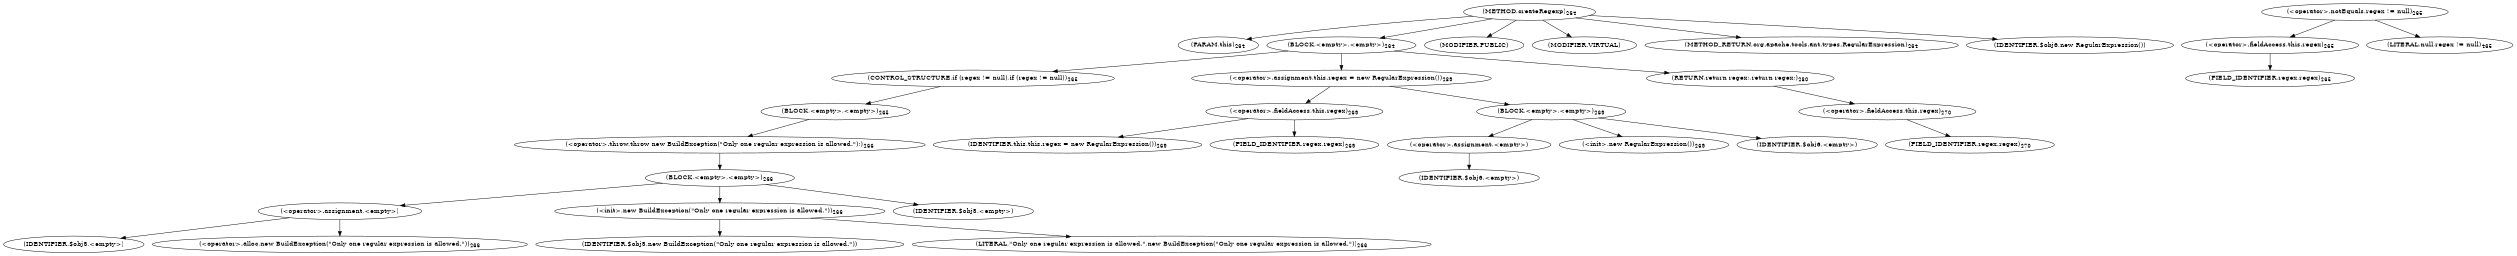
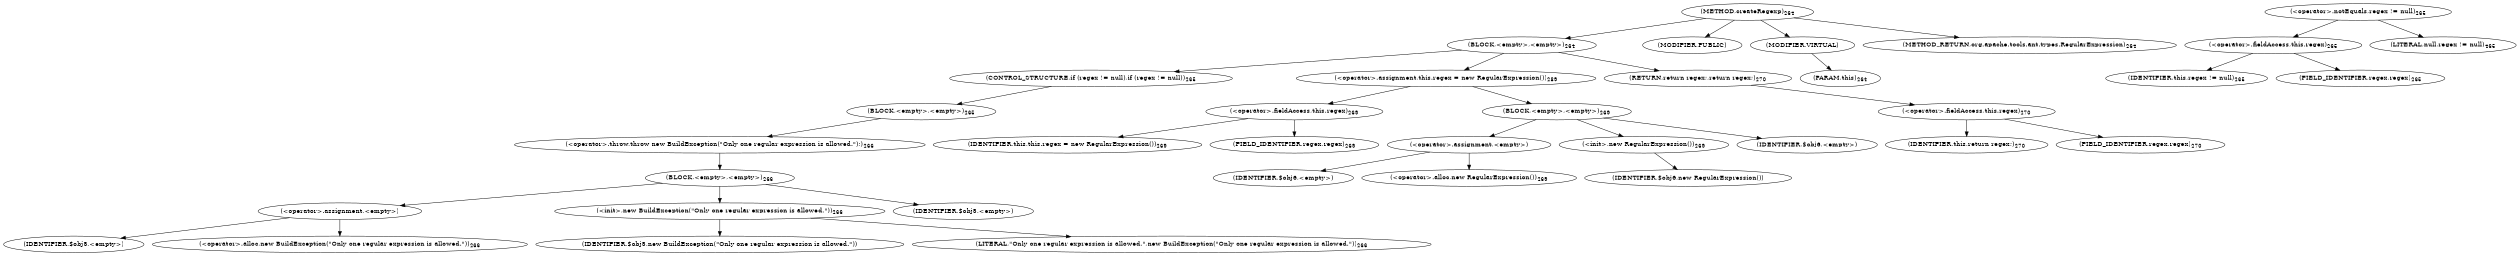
(1362, 26) -> (1820, 60)
(1791, 27) -> (1664, 160)
(1803, 78) -> (1761, 78)
none -> (2187, 78)
none -> (1967, 145)
none -> (1469, 178)
